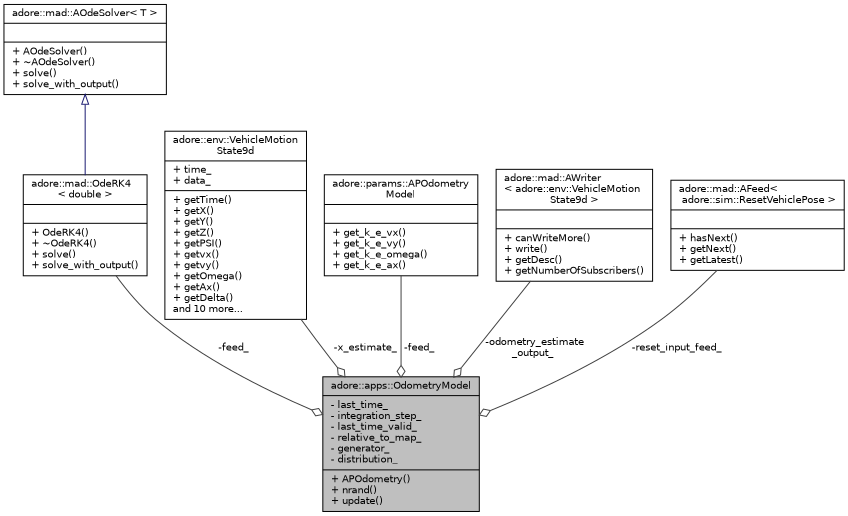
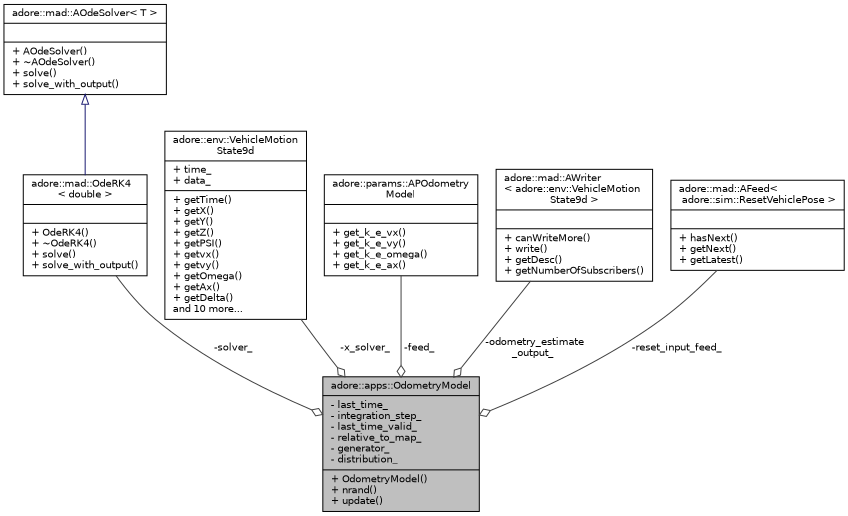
(232, 348) -> (232, 348)
(364, 348) -> (364, 348)
(371, 479) -> (379, 479)
